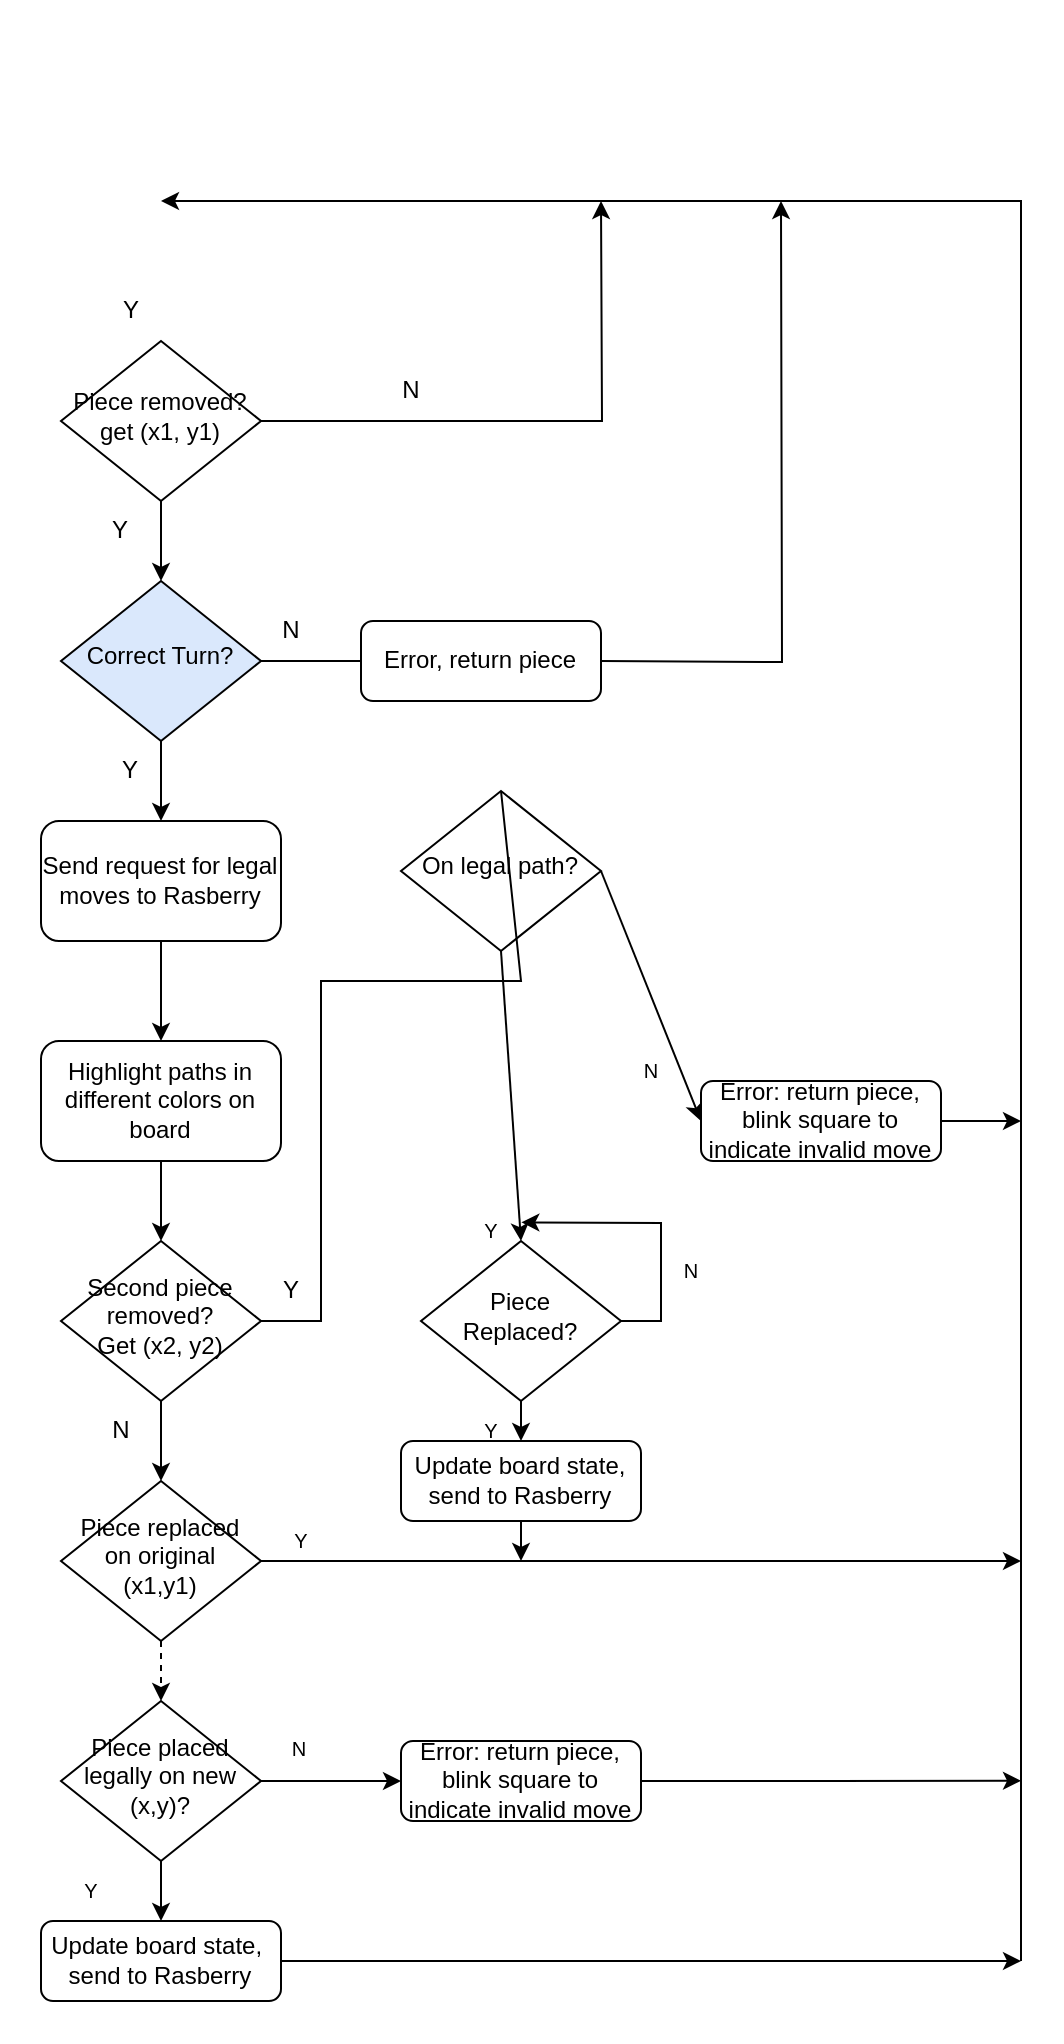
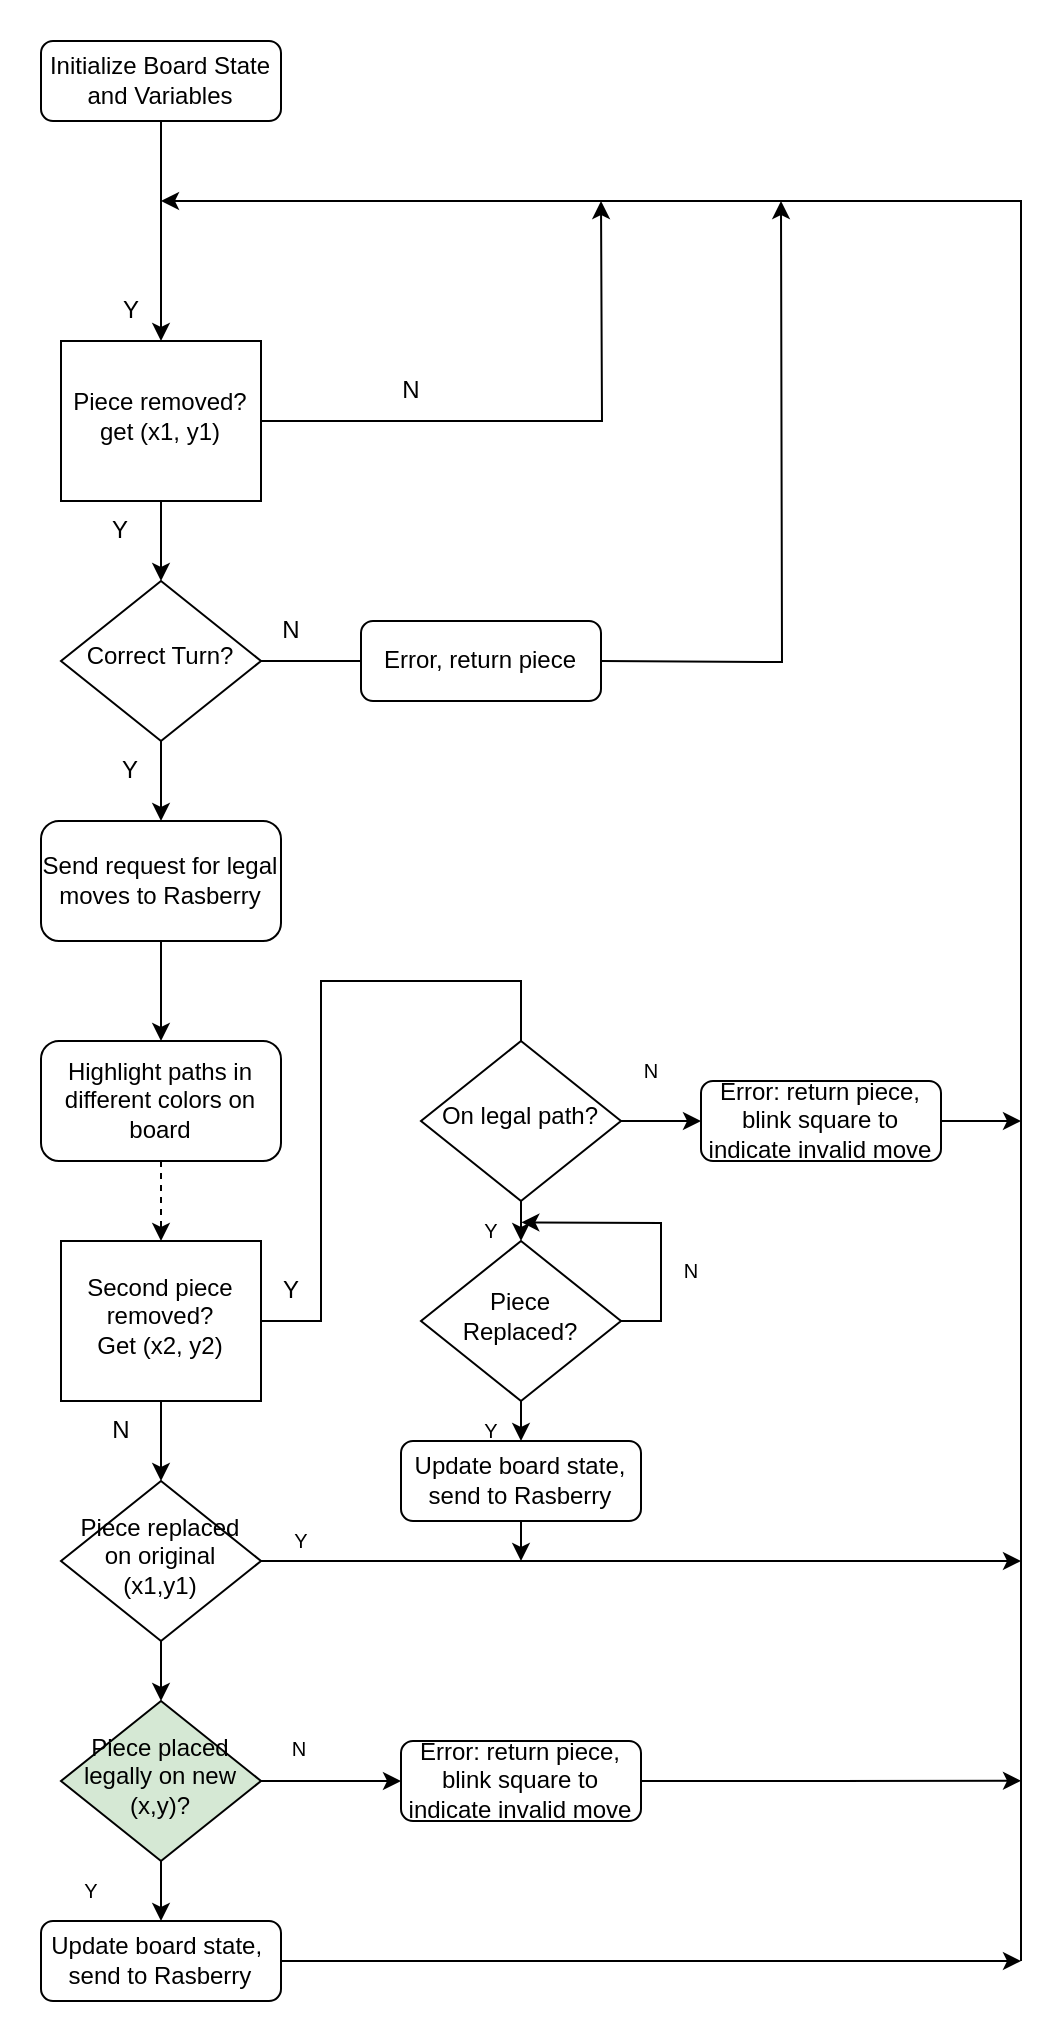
none -> (161, 81)
none -> (161, 224)
(161, 421) -> (161, 421)
(161, 661) -> (161, 661)
(501, 871) -> (521, 1121)
(161, 1193) -> (161, 1193)
(161, 1321) -> (161, 1321)
(161, 1666) -> (161, 1666)
(161, 1781) -> (161, 1781)
